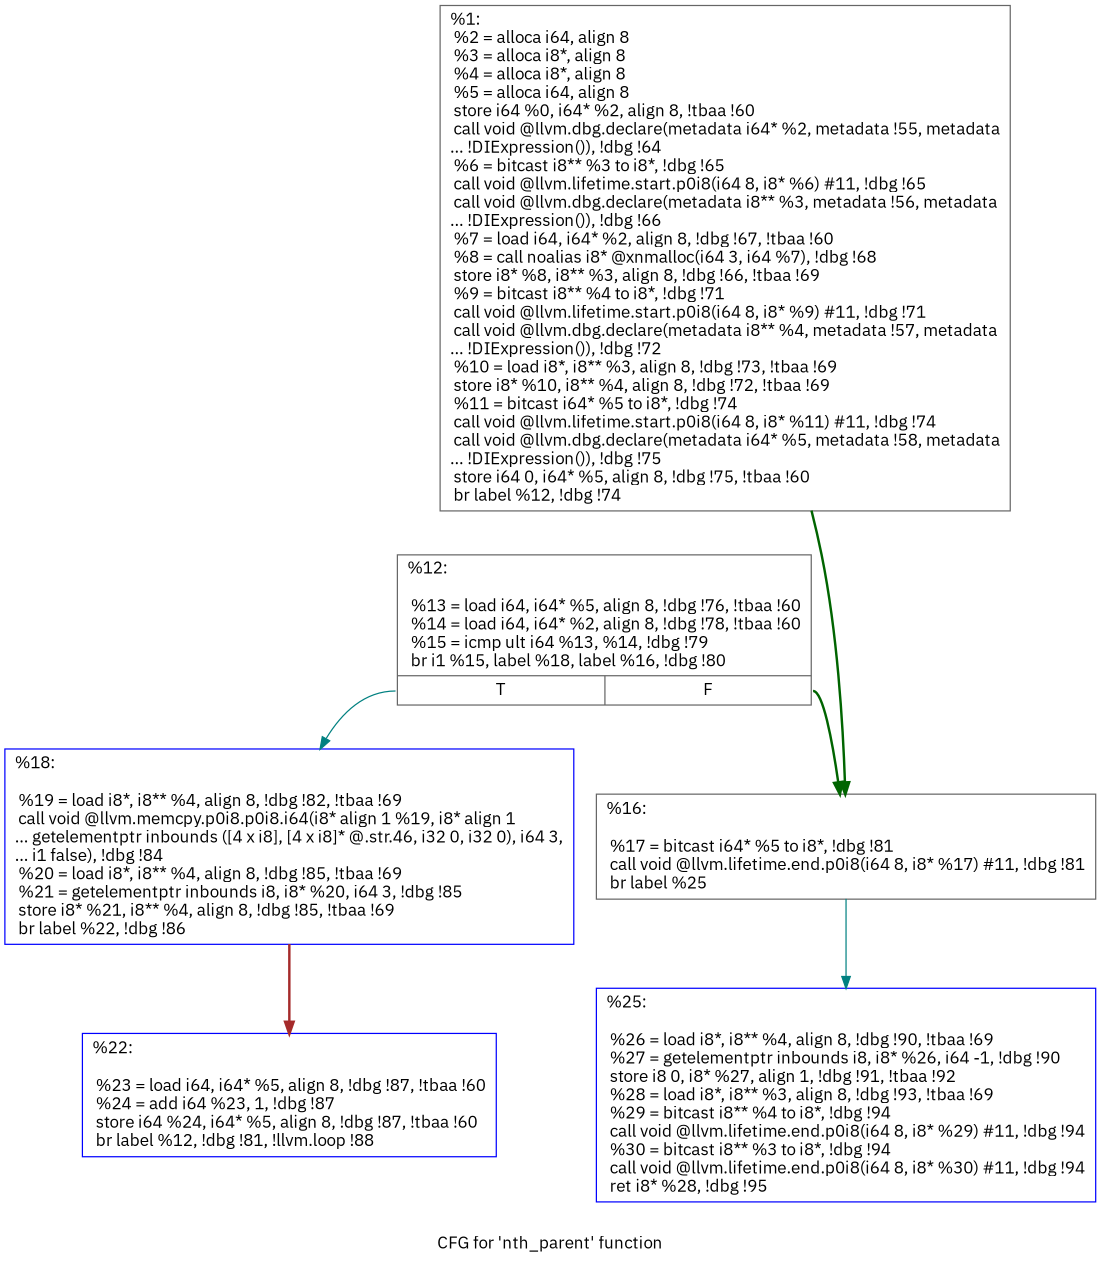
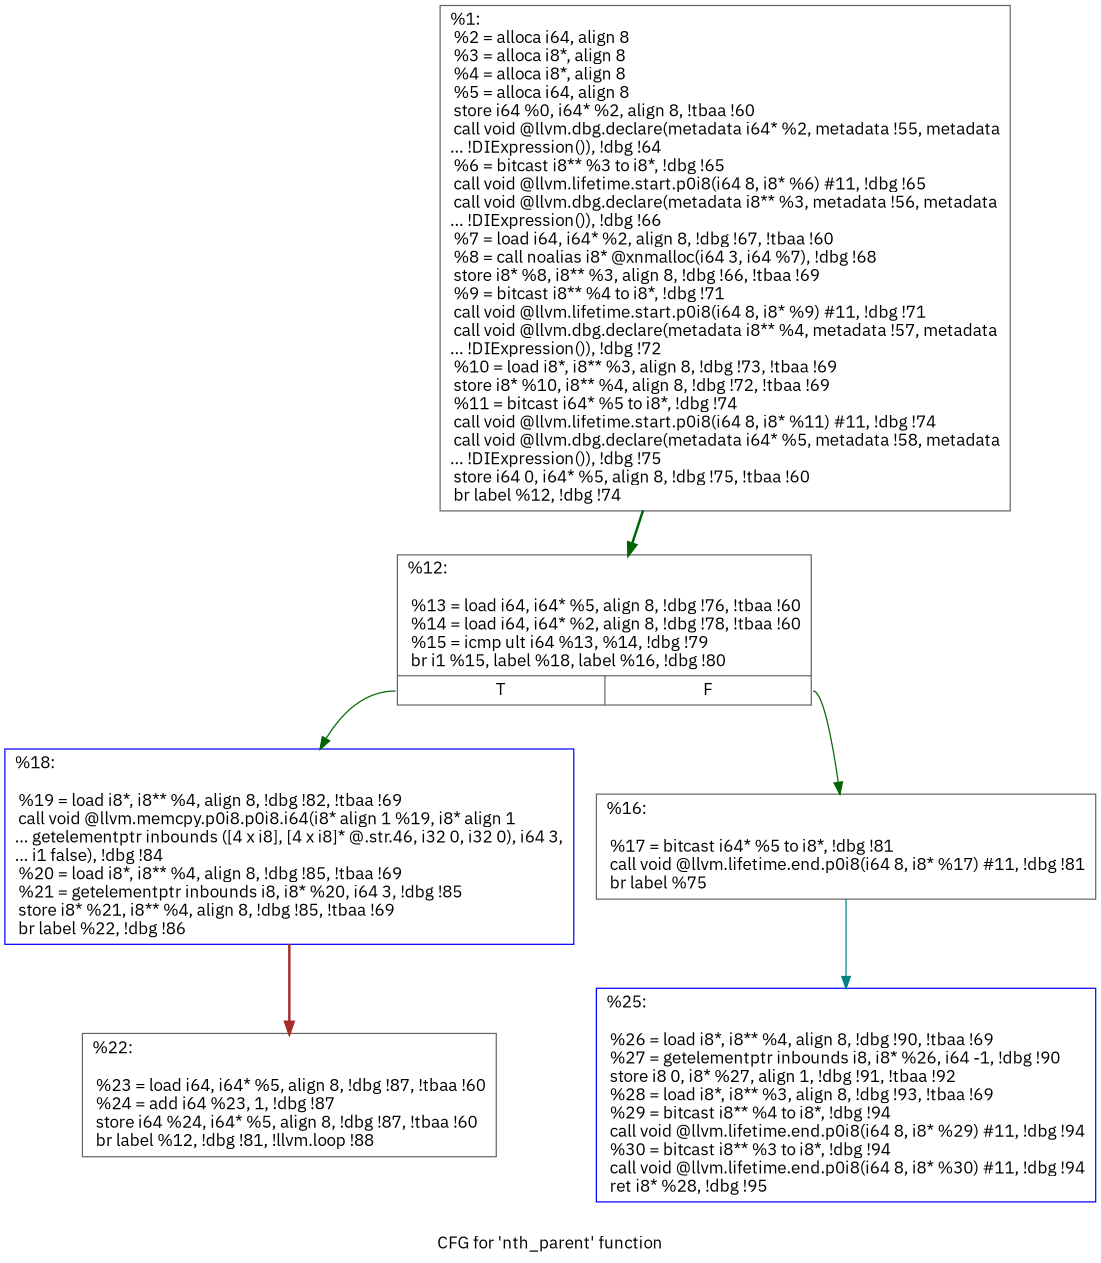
(835, 645) -> (638, 527)
(355, 705) -> (355, 705)
(830, 735) -> (830, 735)
(657, 883) -> (657, 883)
(289, 1095) -> (289, 1095)
